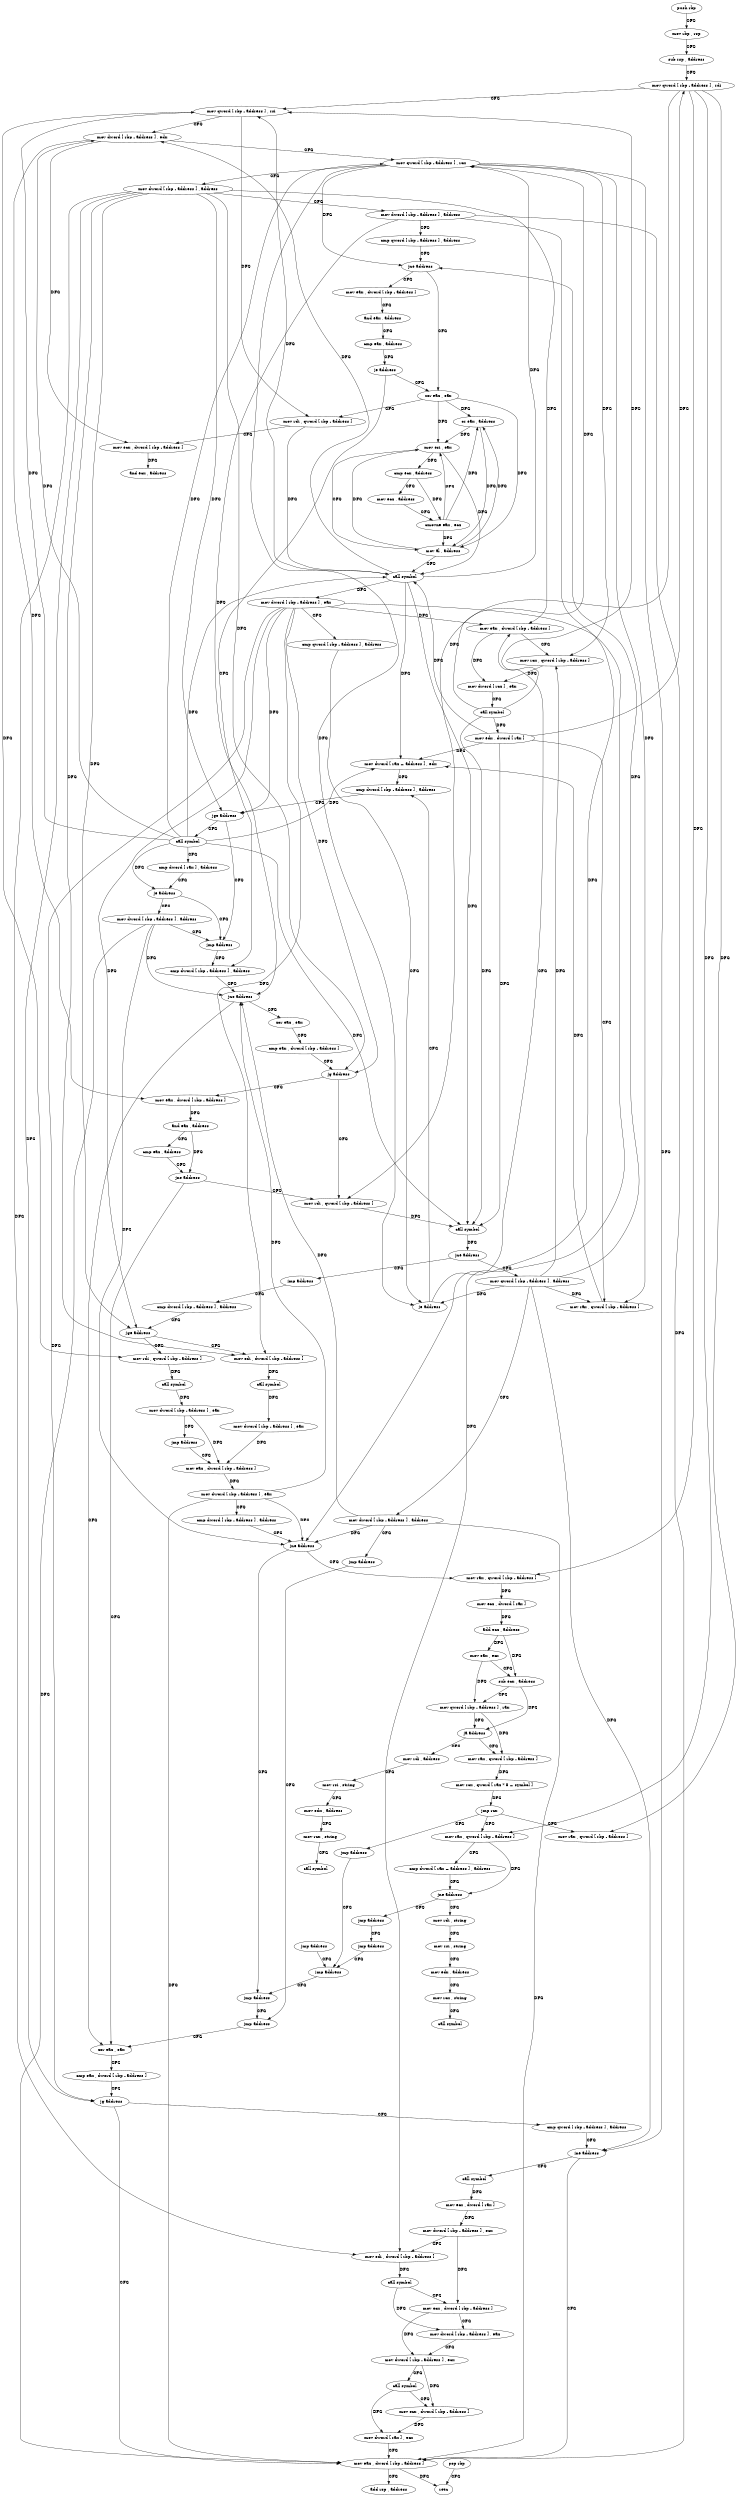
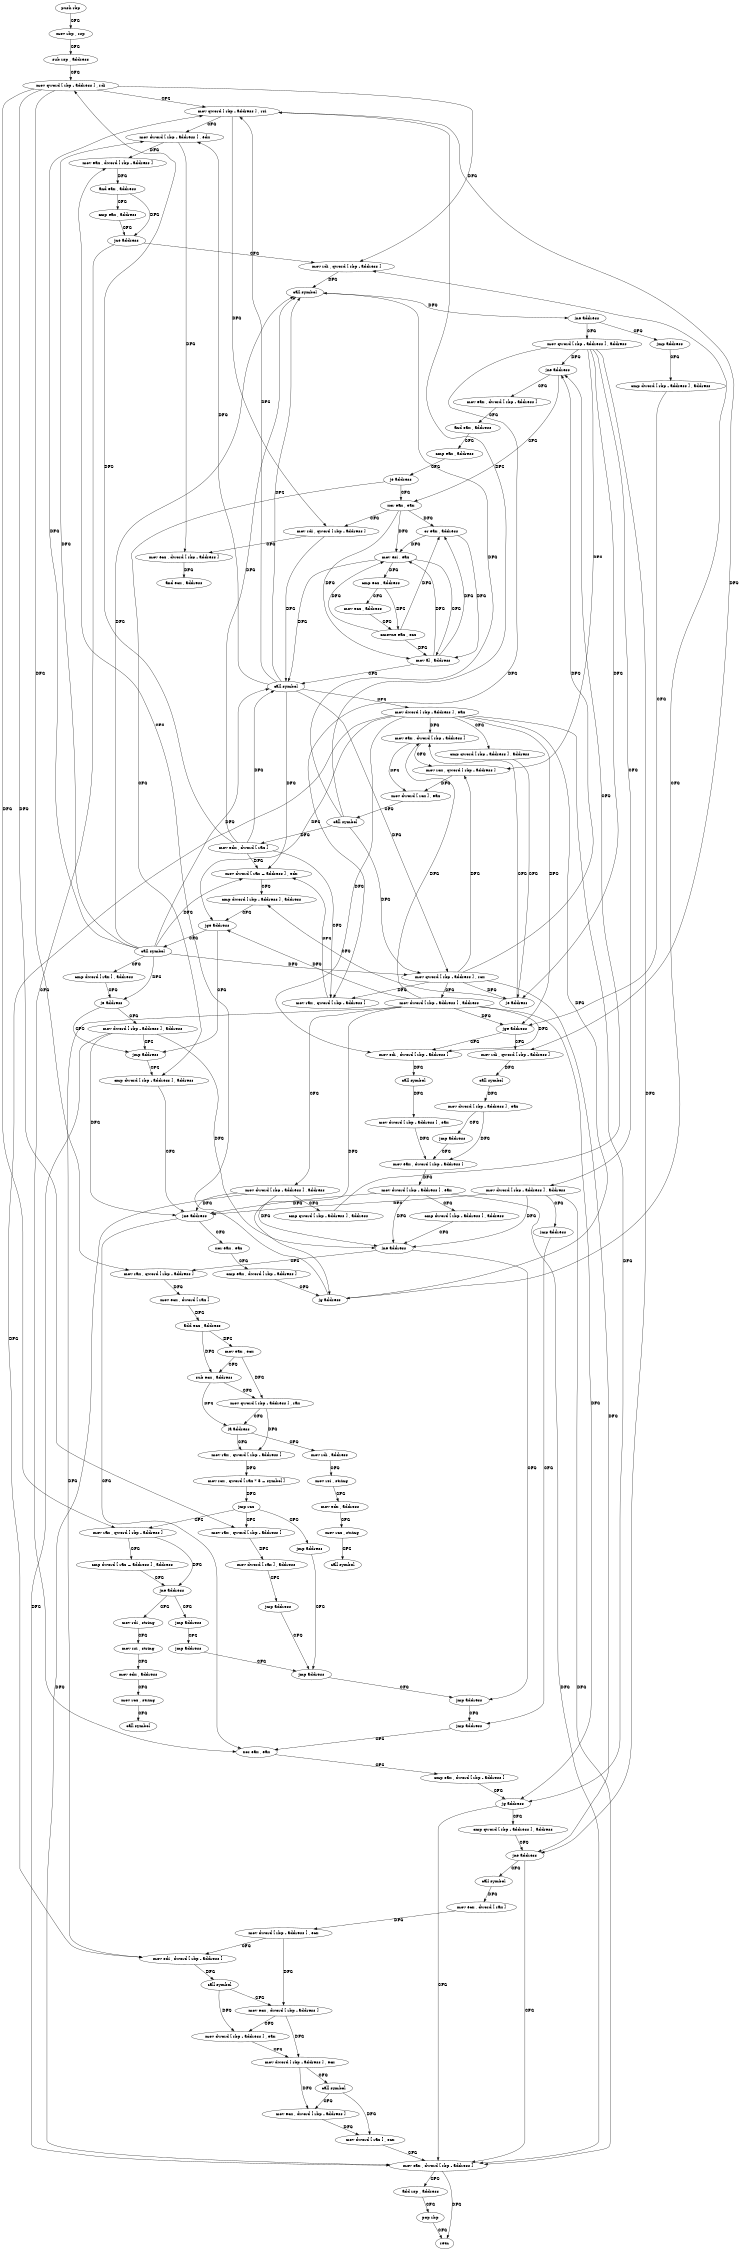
(280, 150) -> none
none -> (266, 1565)
none -> (425, 2203)
